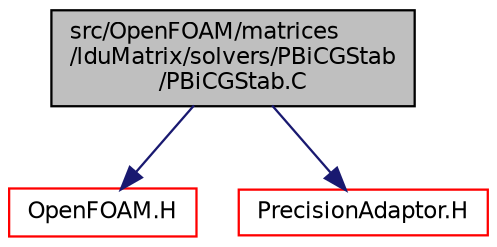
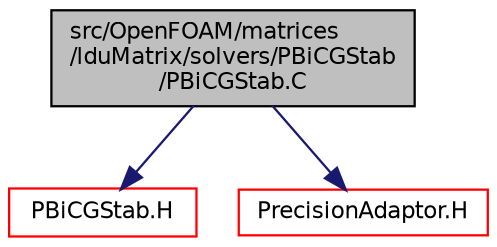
(103, 212) -> (103, 212)
